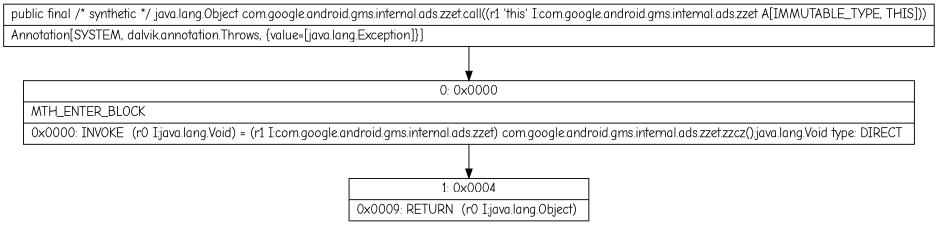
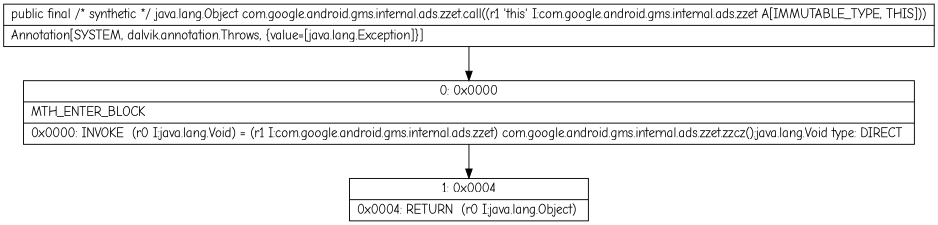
(469, 210) -> (469, 210)
